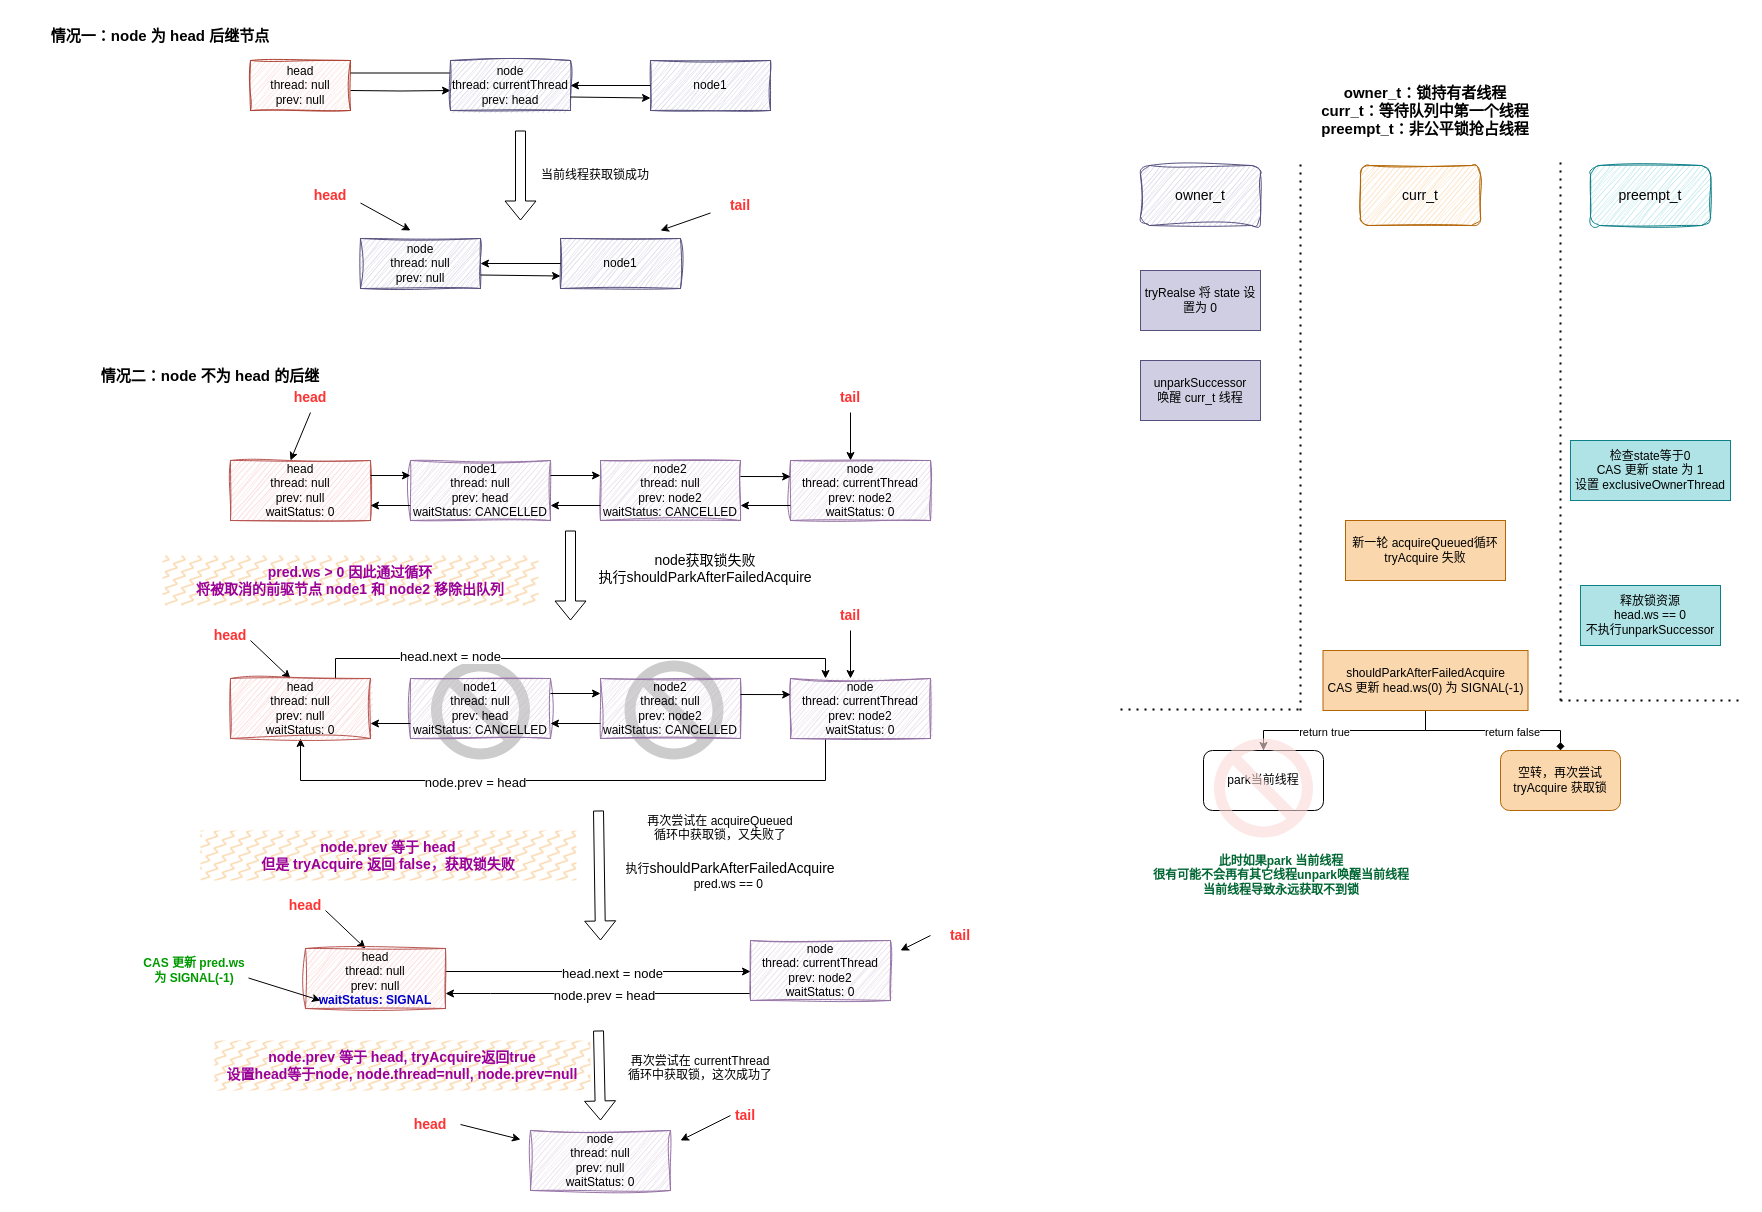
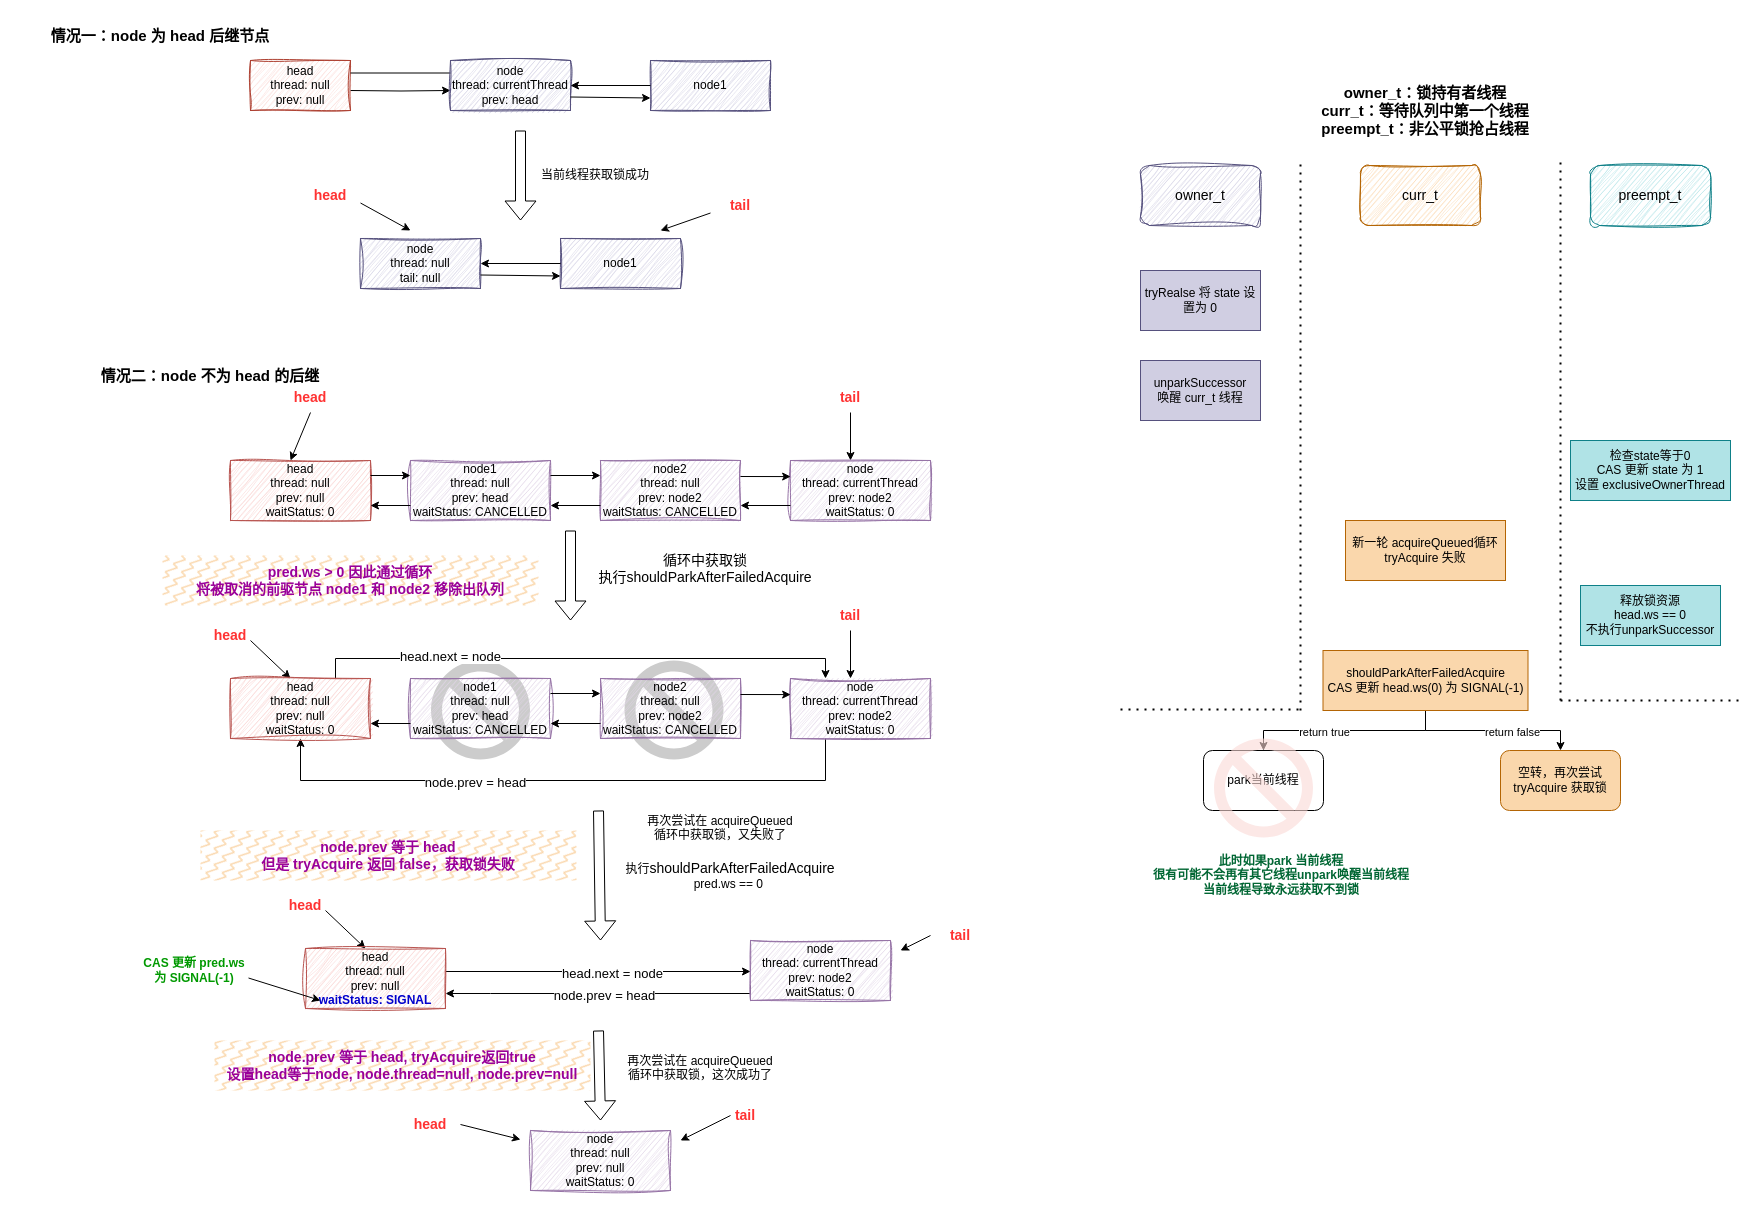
(421, 264) -> (421, 264)
(706, 569) -> (706, 569)
(1561, 742) -> (1561, 742)
(701, 1076) -> (701, 1076)
